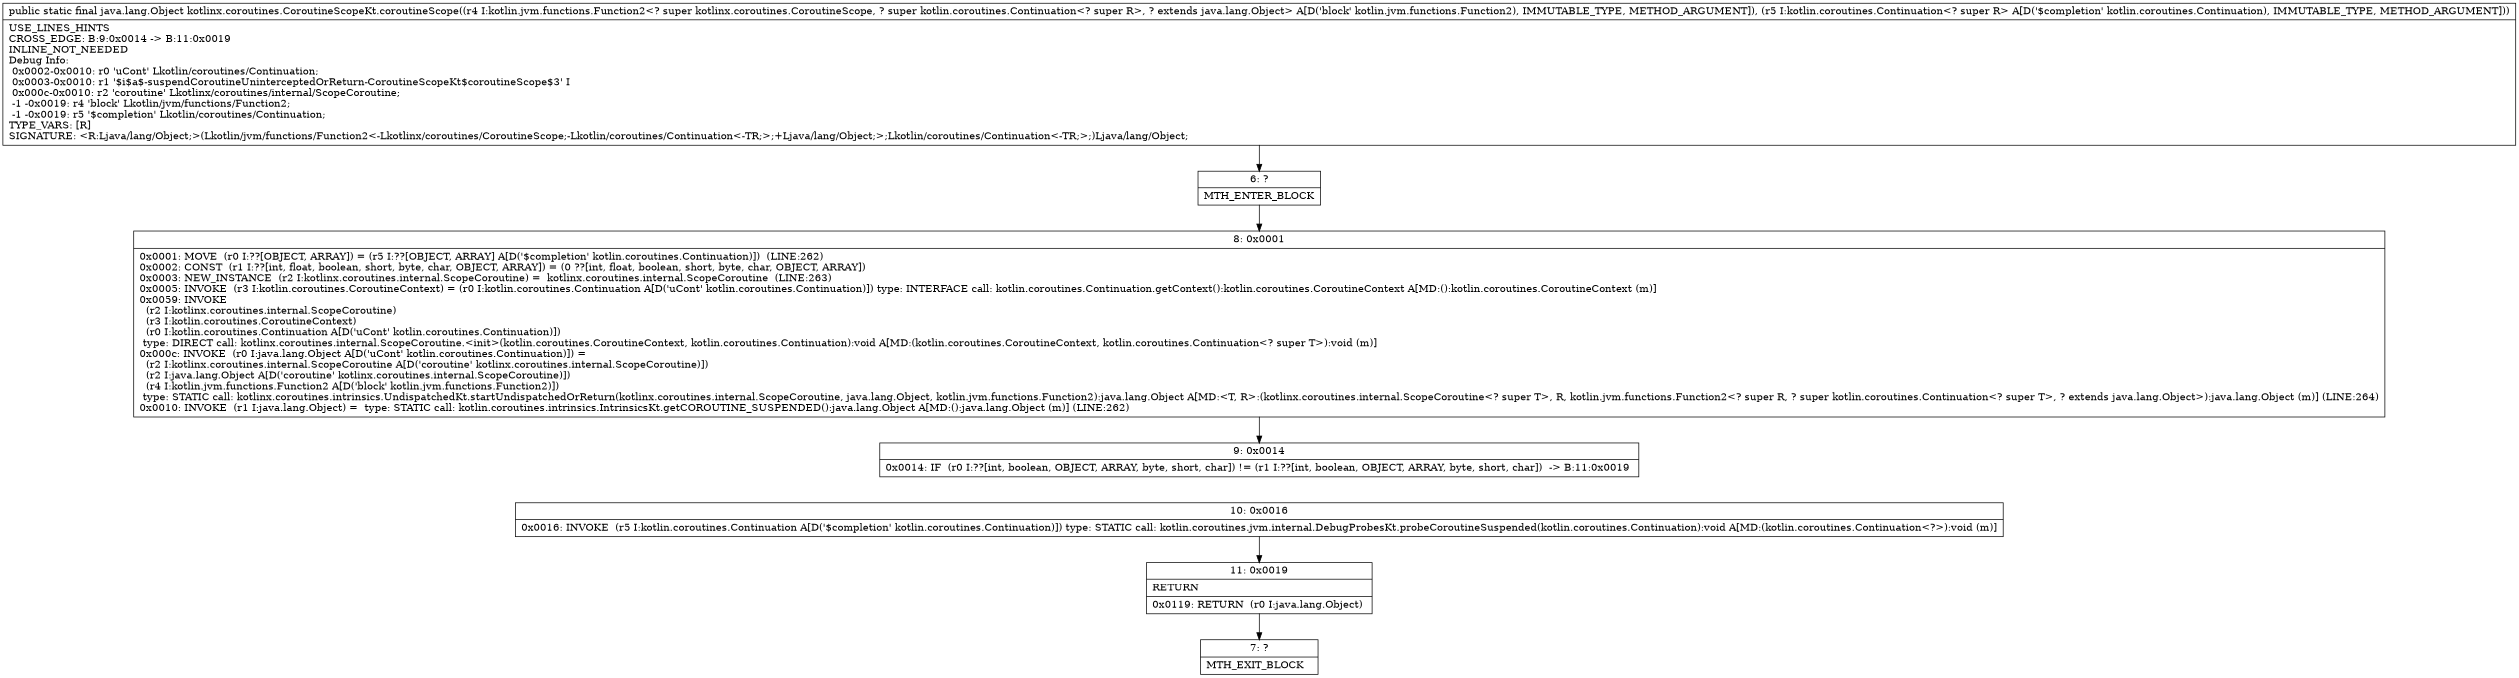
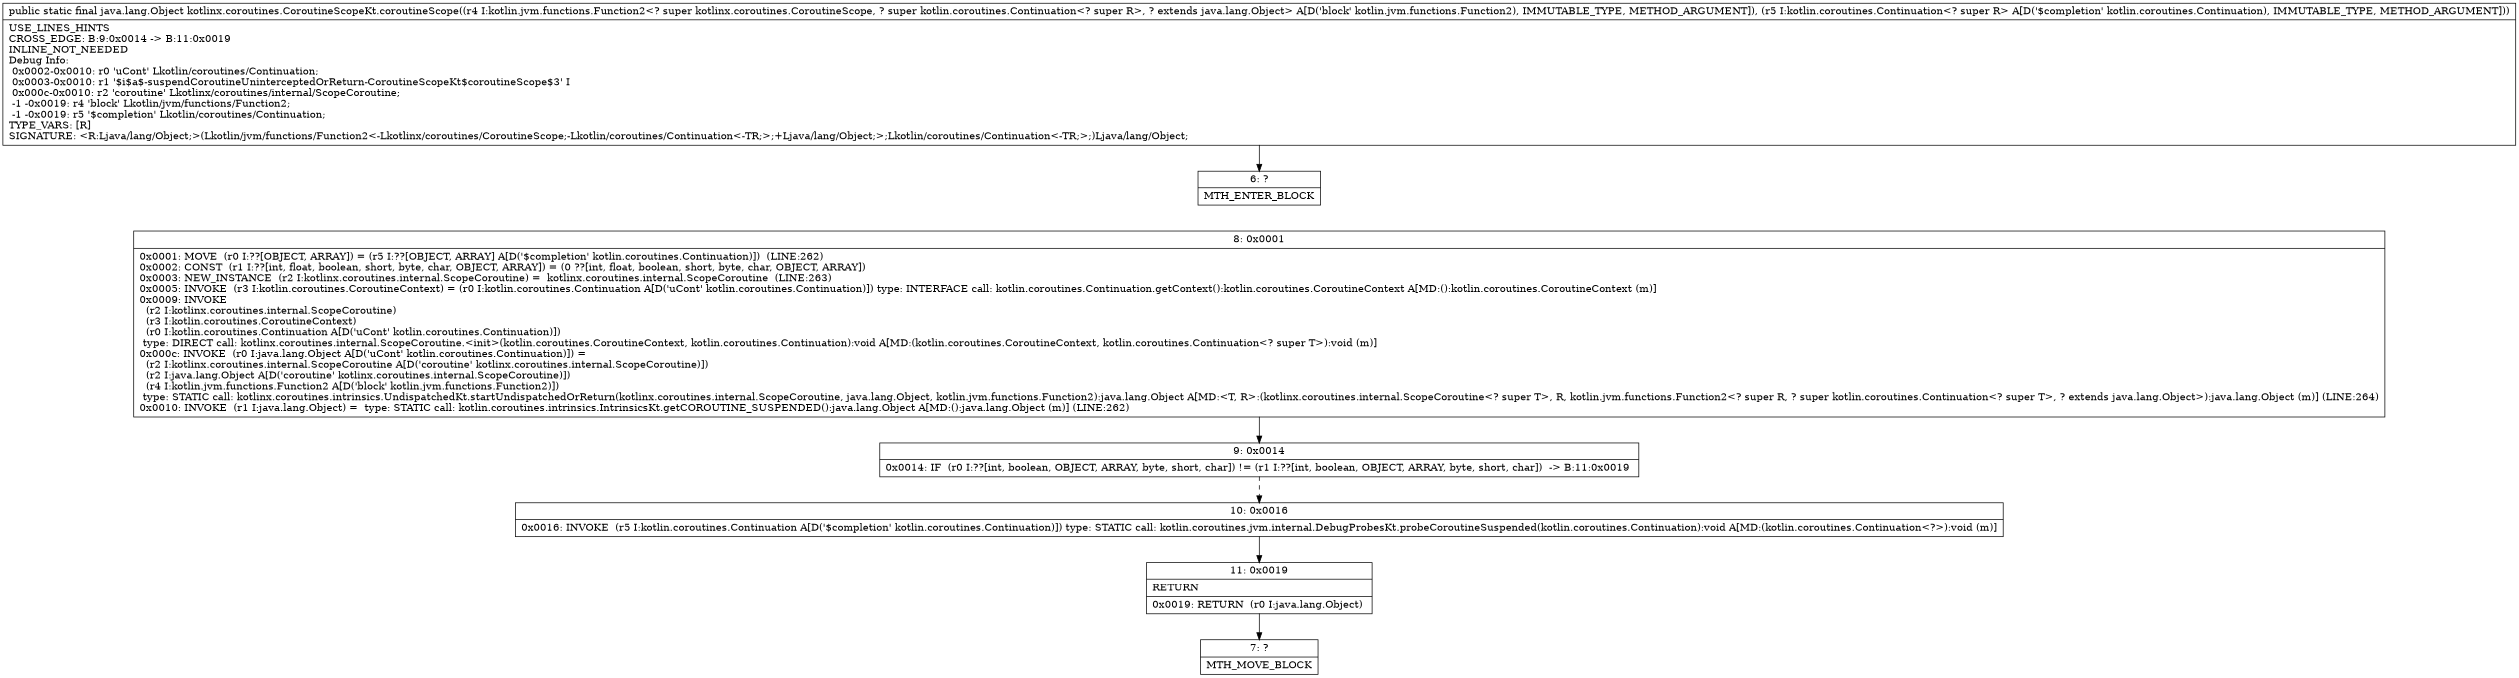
(1259, 214) -> none
(187, 300) -> (187, 300)
none -> (1259, 486)
(1259, 605) -> (1259, 605)
(1255, 665) -> (1259, 665)
